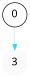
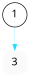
(15, 15) -> (15, 15)
